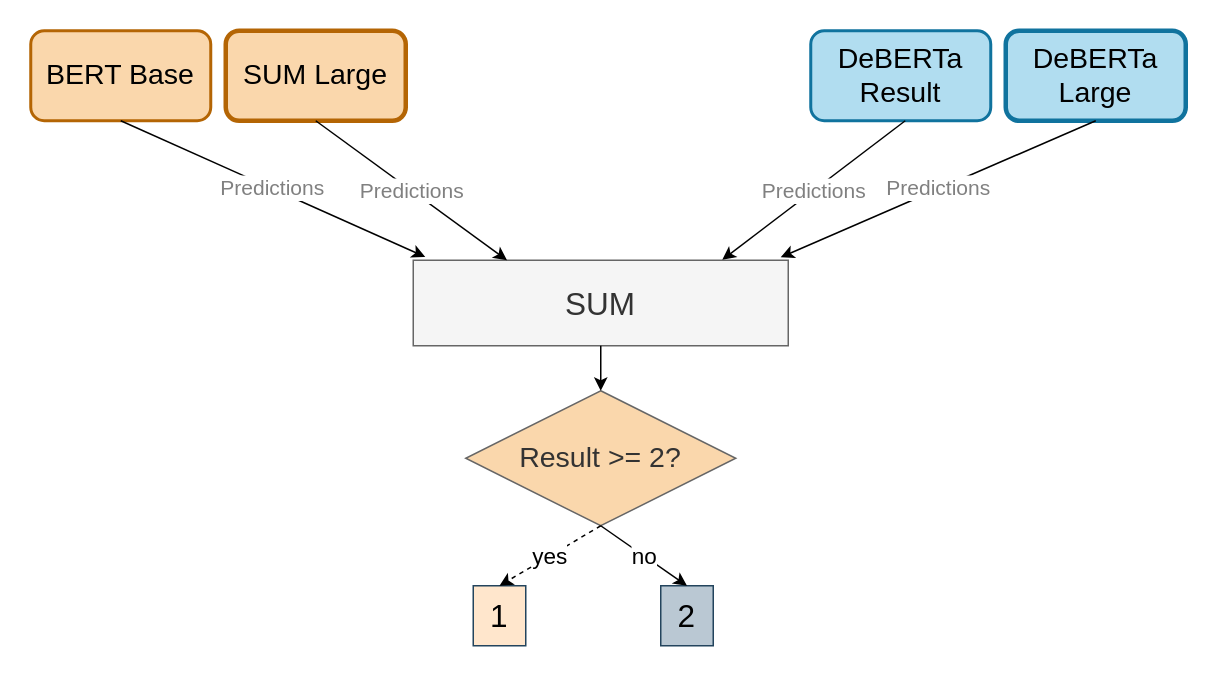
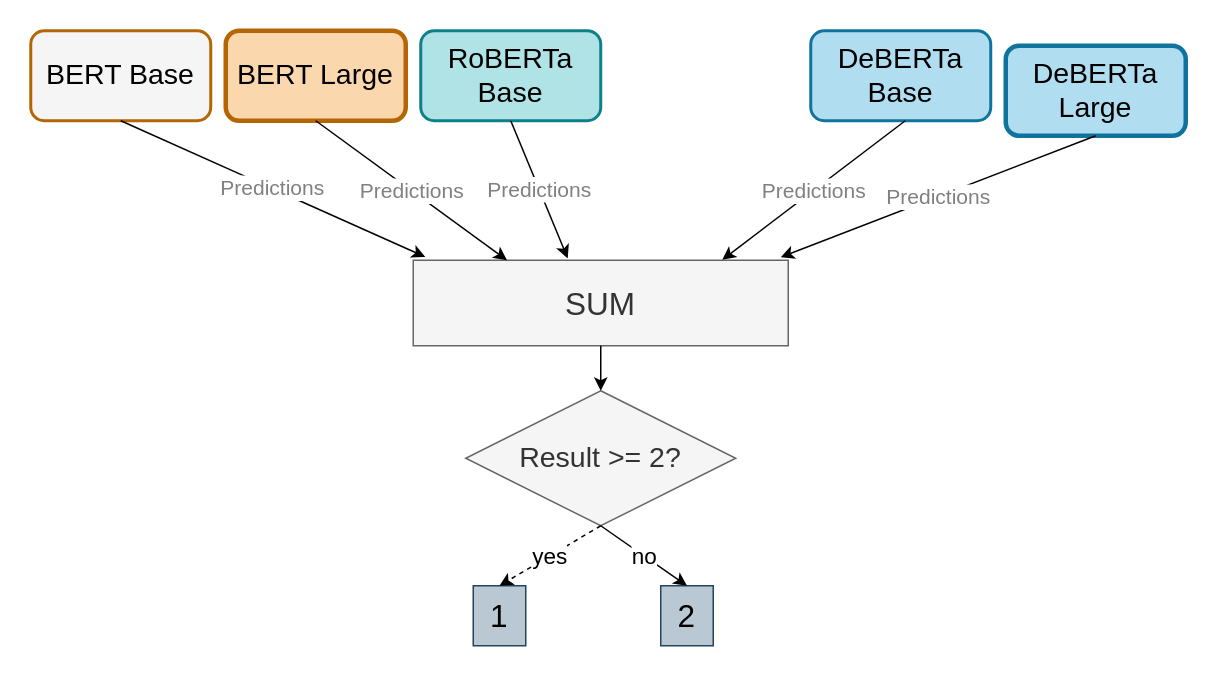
(121, 76) -> (121, 76)
(316, 76) -> (316, 76)
none -> (511, 76)
(901, 76) -> (901, 76)
(1096, 76) -> (1096, 91)
none -> (523, 149)
(601, 458) -> (601, 458)
(500, 616) -> (500, 616)
